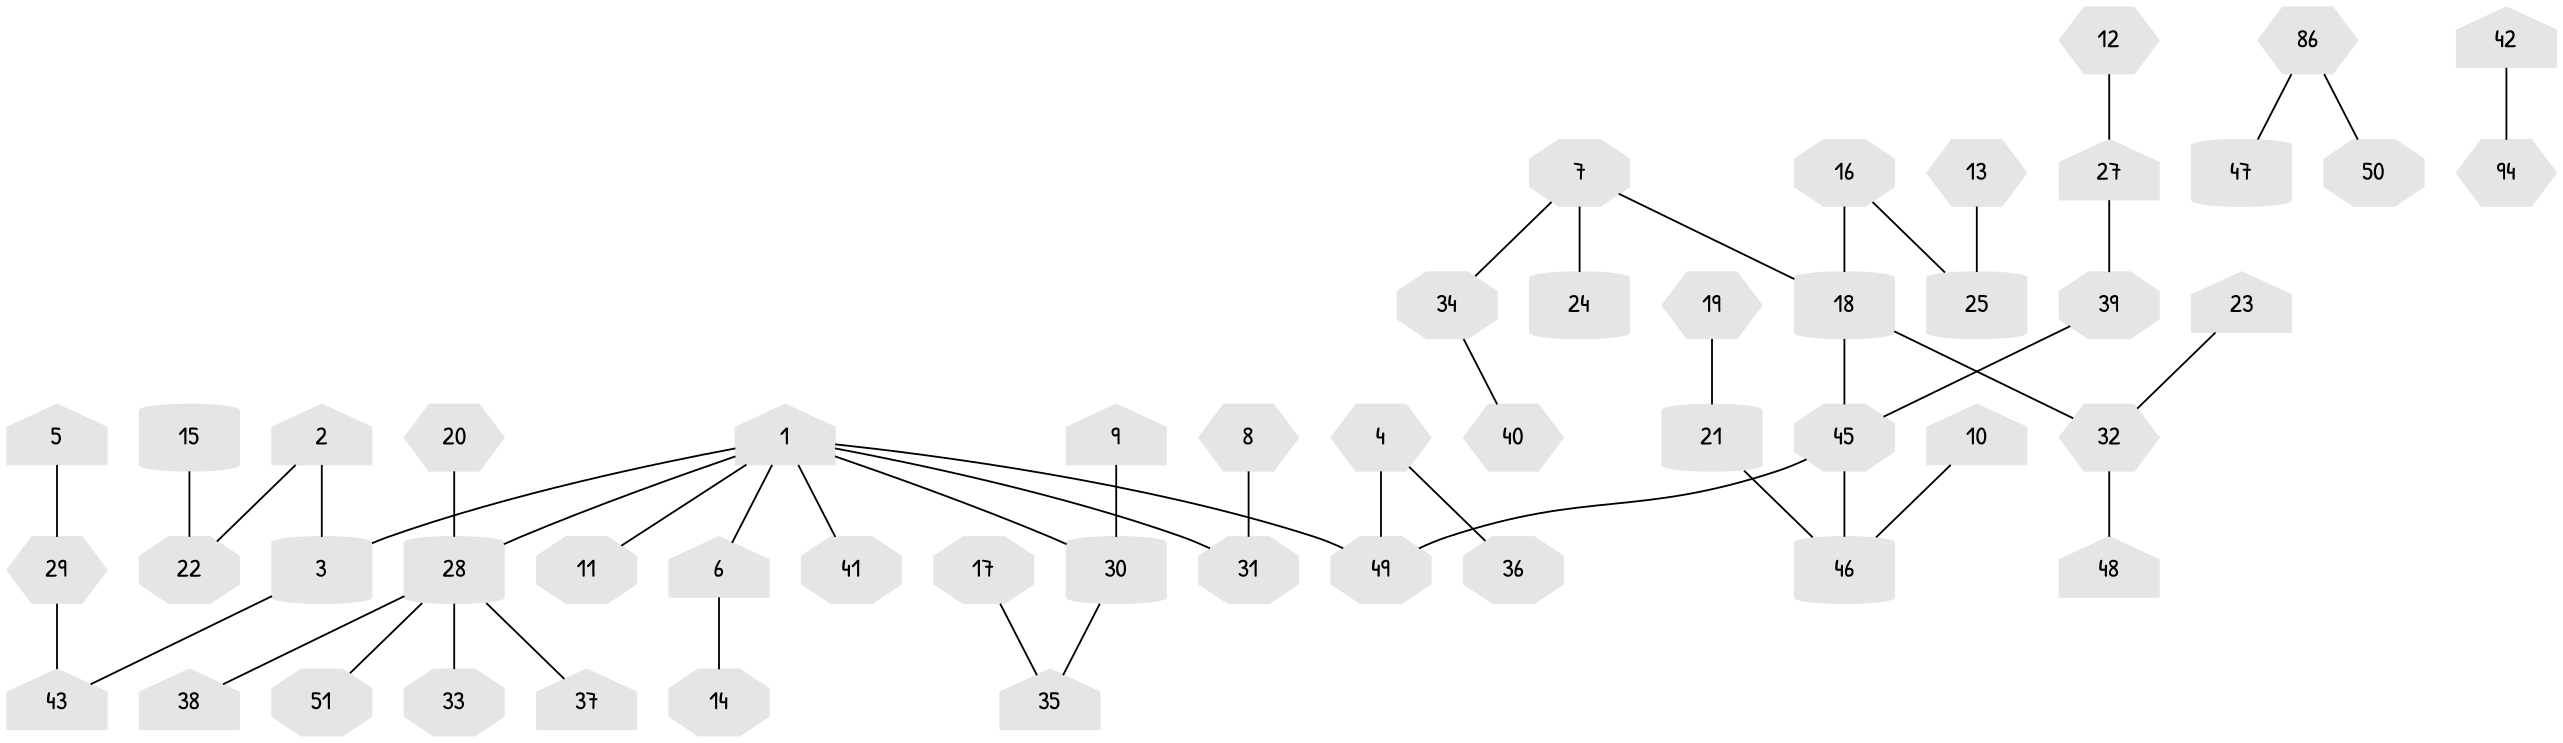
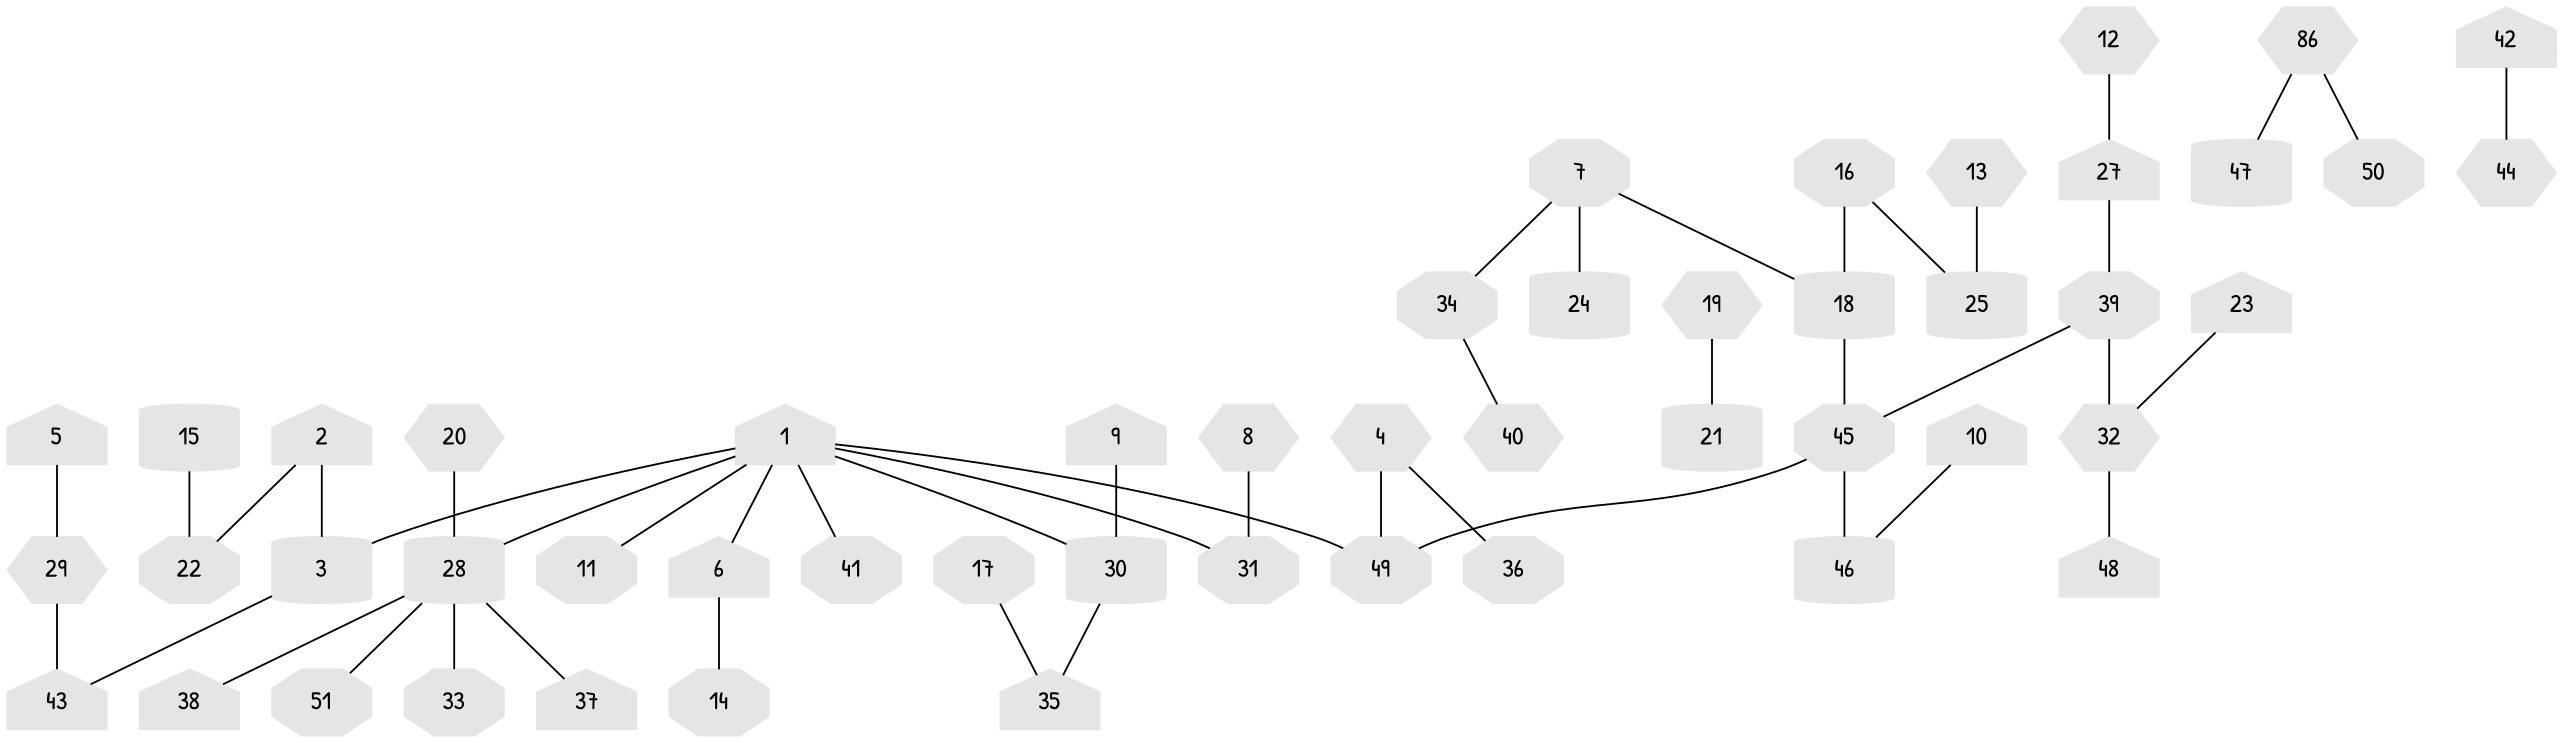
(2506, 173) -> (2506, 173)
(1993, 379) -> (2109, 372)
(1778, 504) -> none
